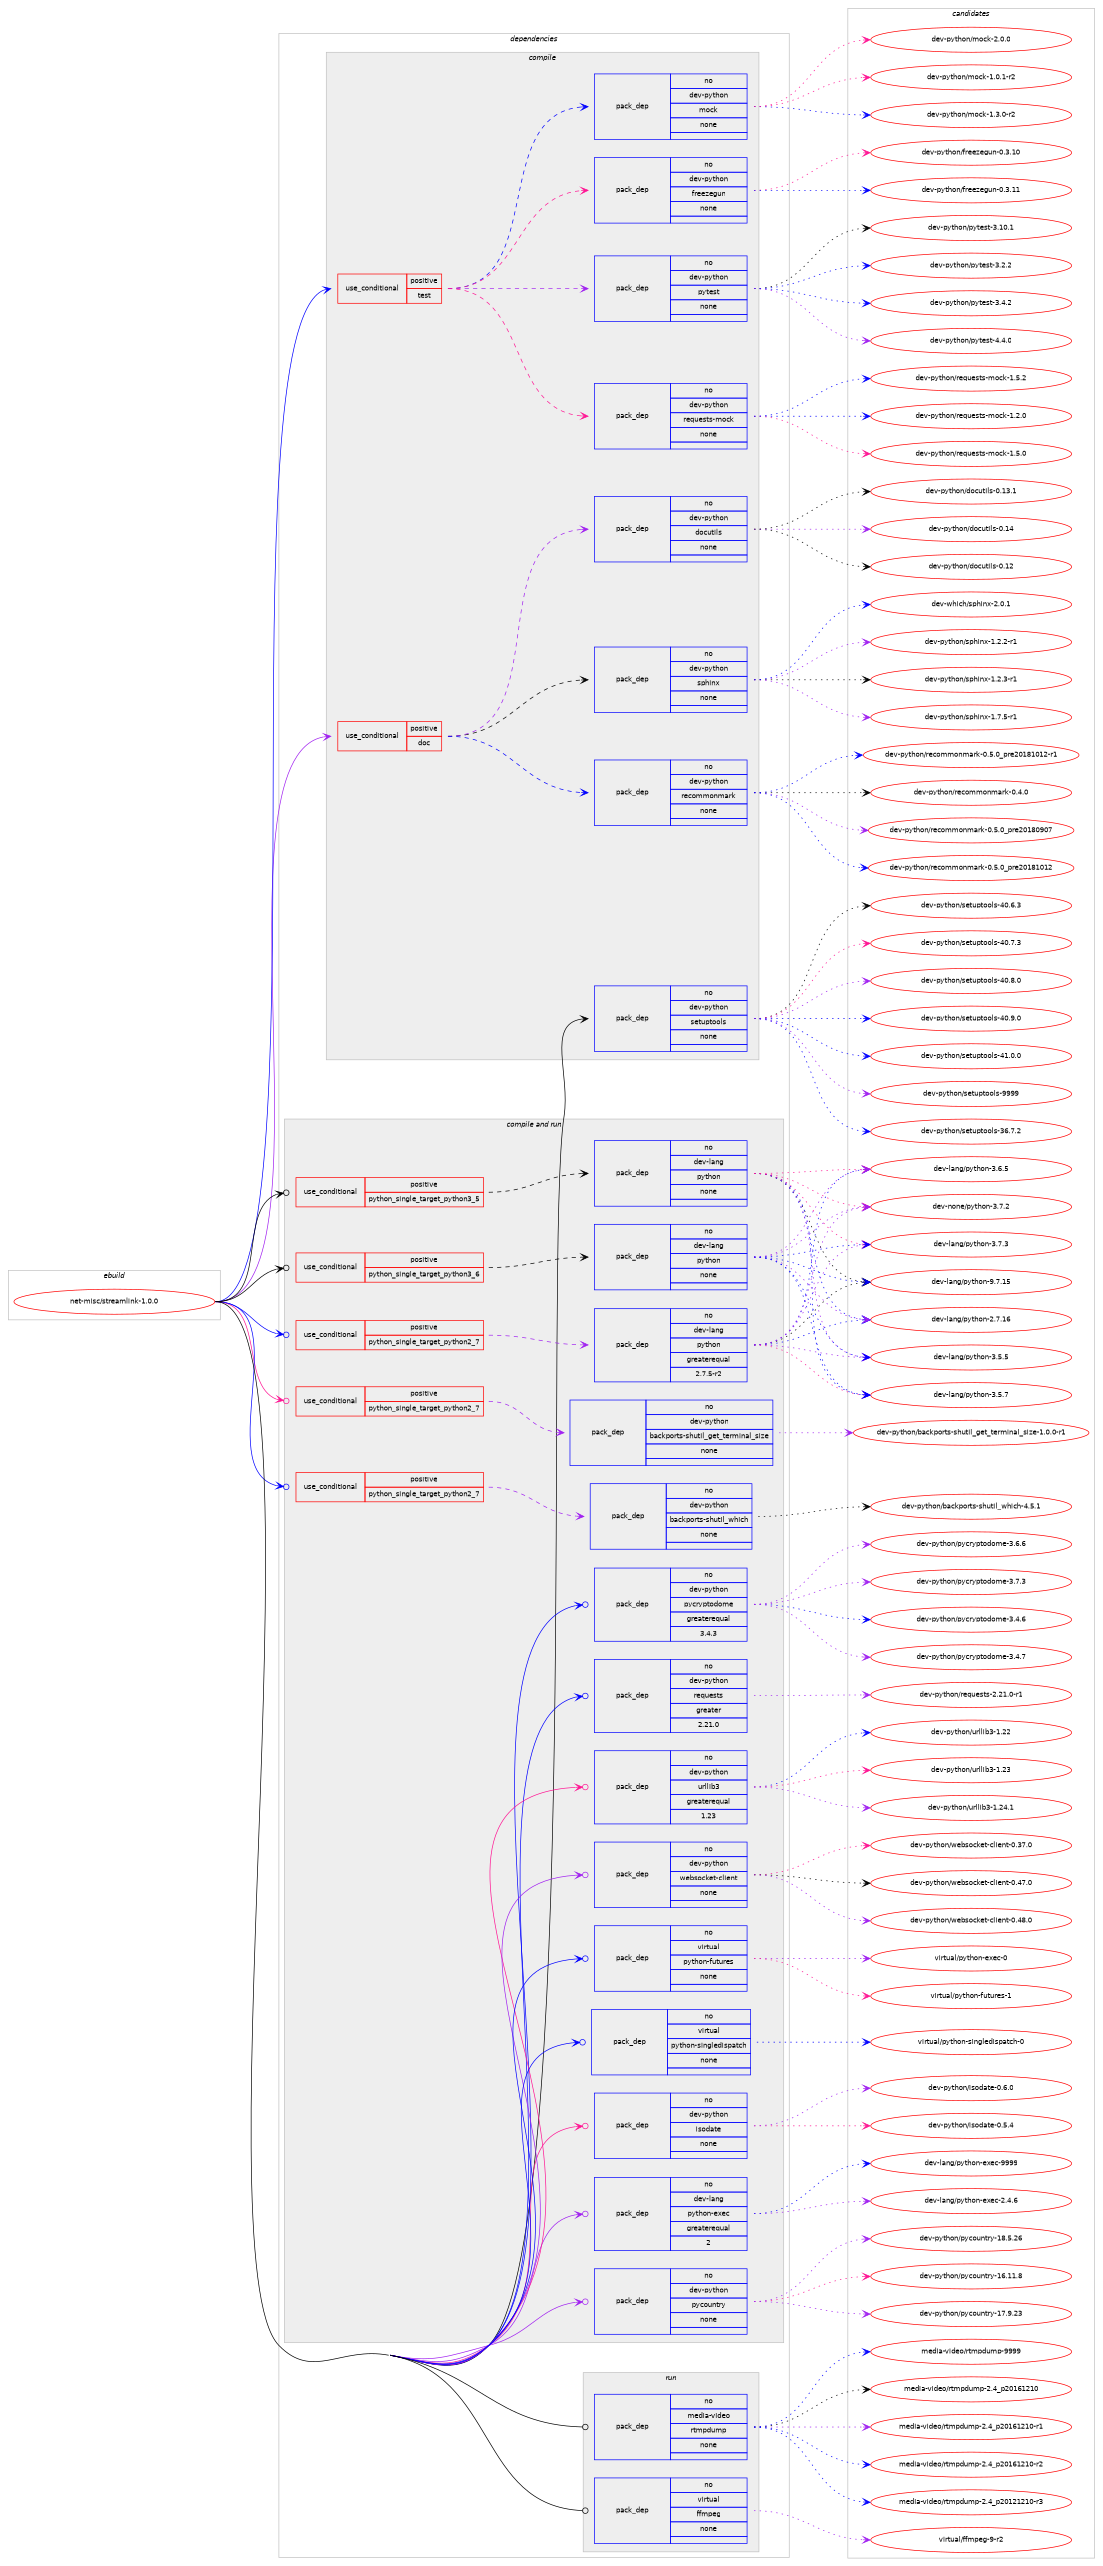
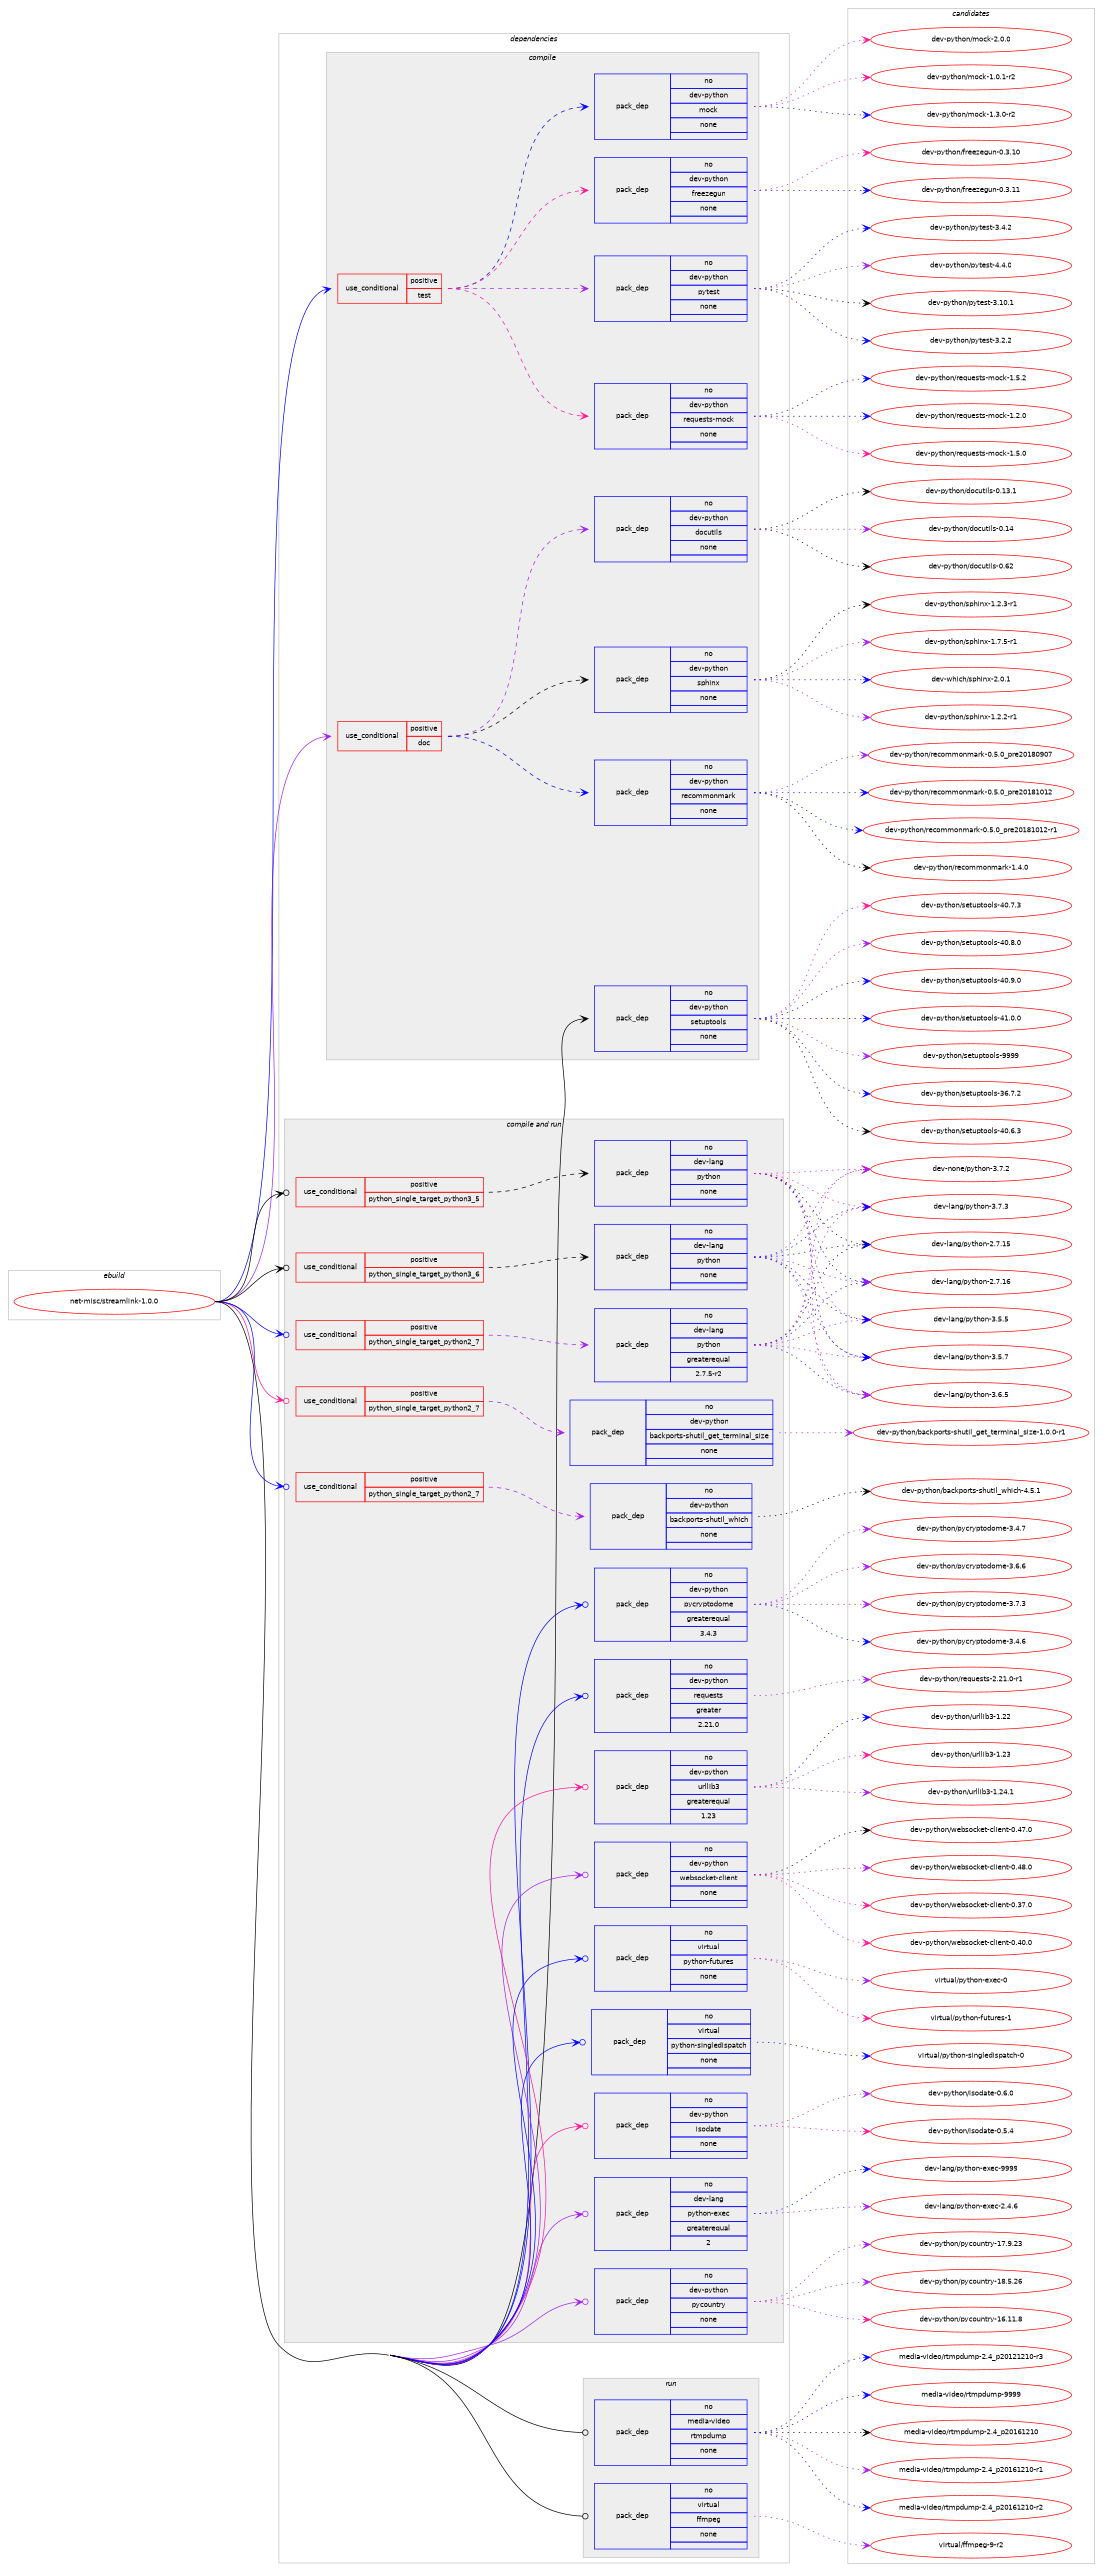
(971, 567) -> (971, 567)
(971, 793) -> (971, 868)
(971, 1282) -> (971, 1245)
none -> (971, 1943)
